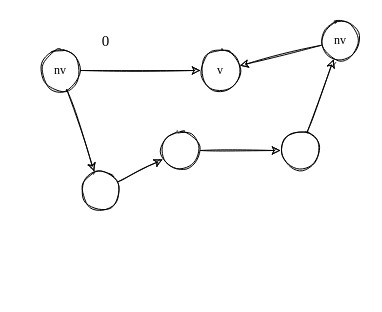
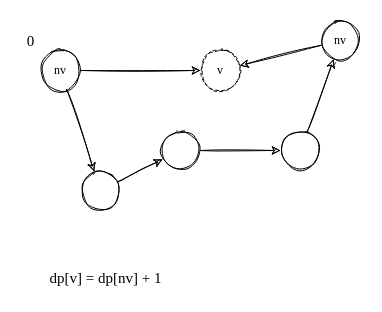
(106, 41) -> (31, 41)
(221, 71) -> (221, 71)
none -> (106, 276)
